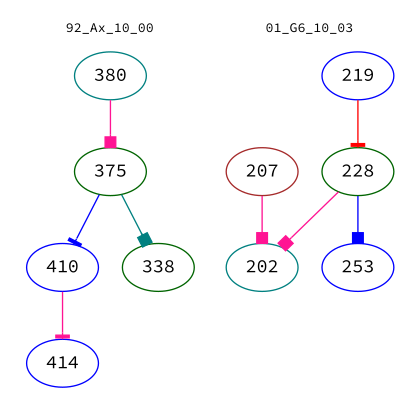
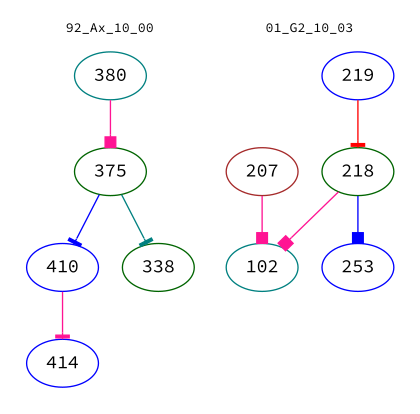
(310, 29) -> (310, 29)
(358, 172) -> (358, 172)
(133, 216) -> (133, 216)
(262, 267) -> (262, 267)
